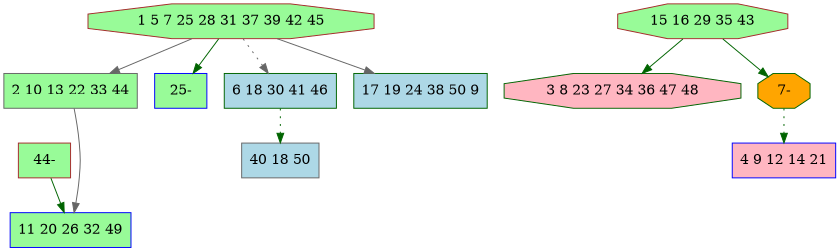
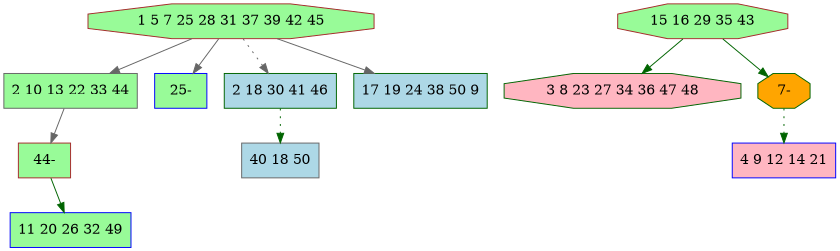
(209, 52) -> (209, 52)
(280, 91) -> (280, 91)
(80, 156) -> (59, 121)
